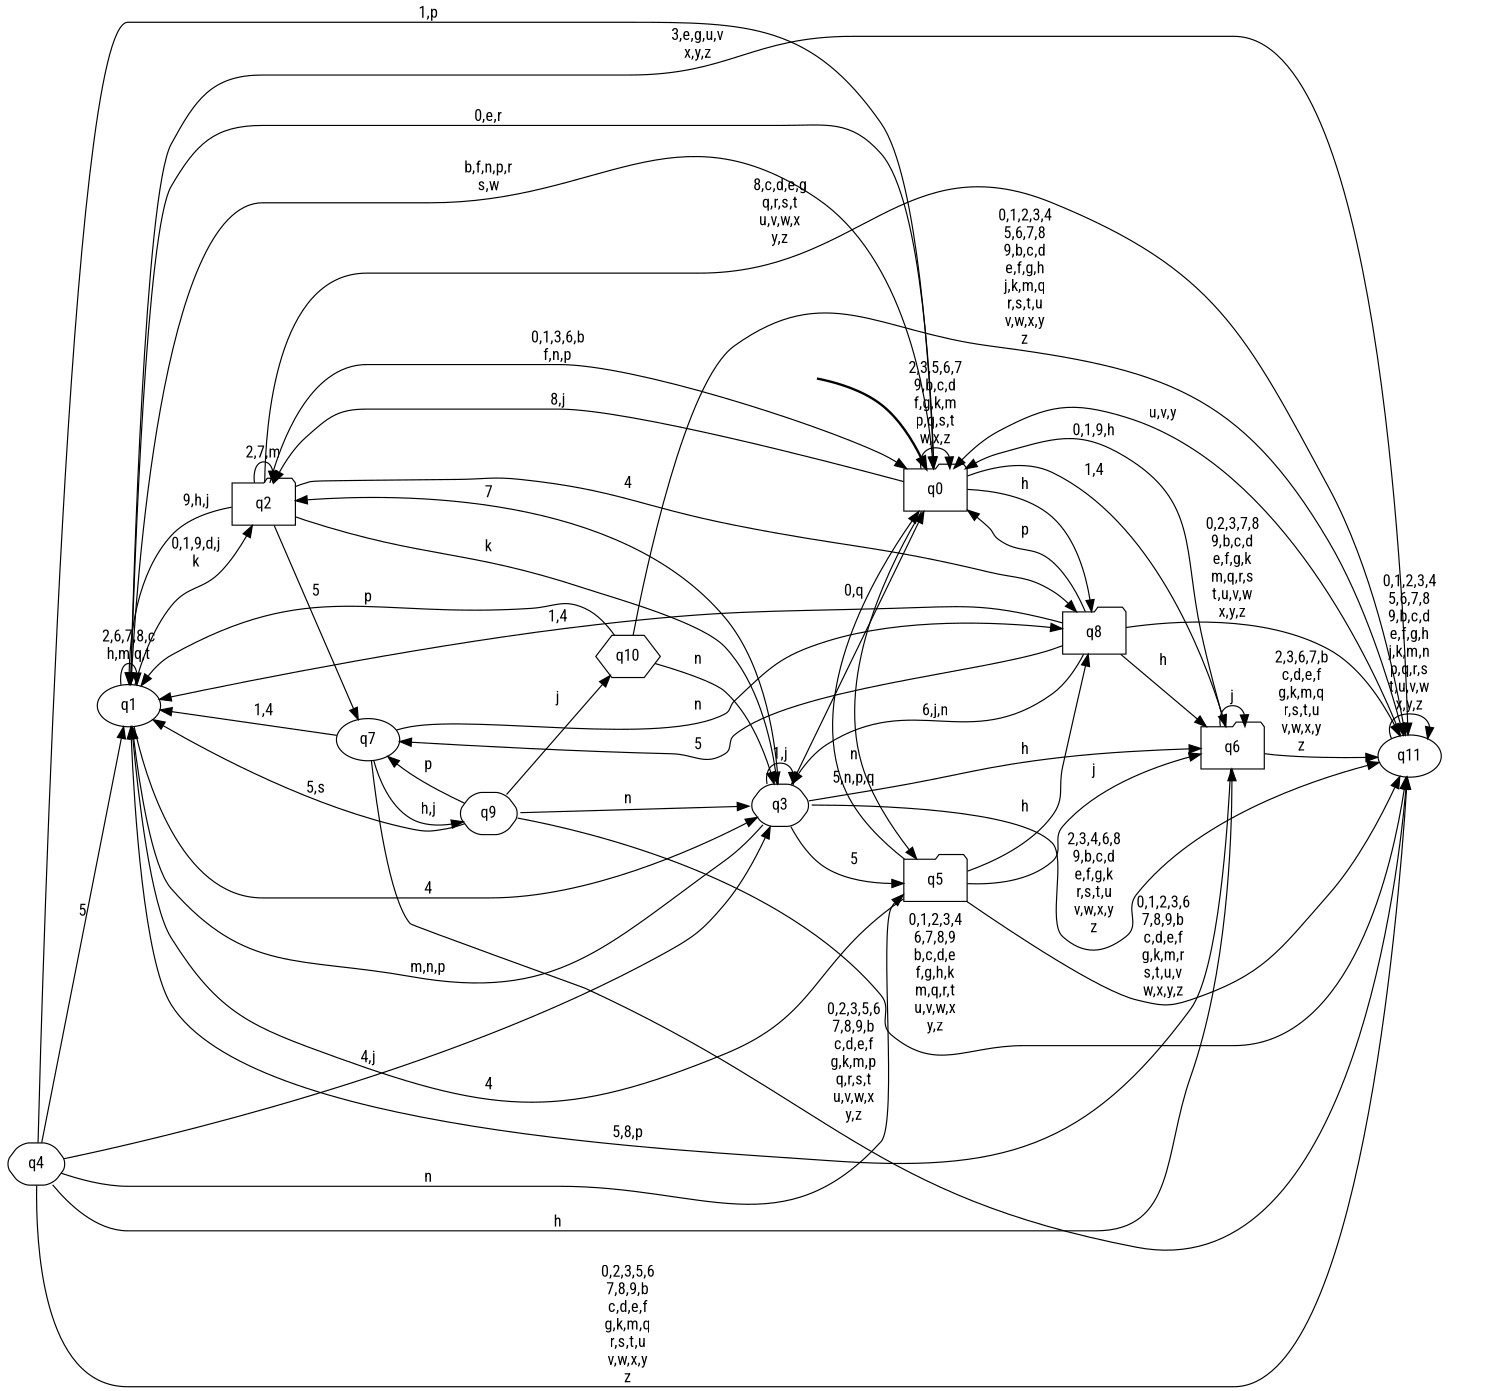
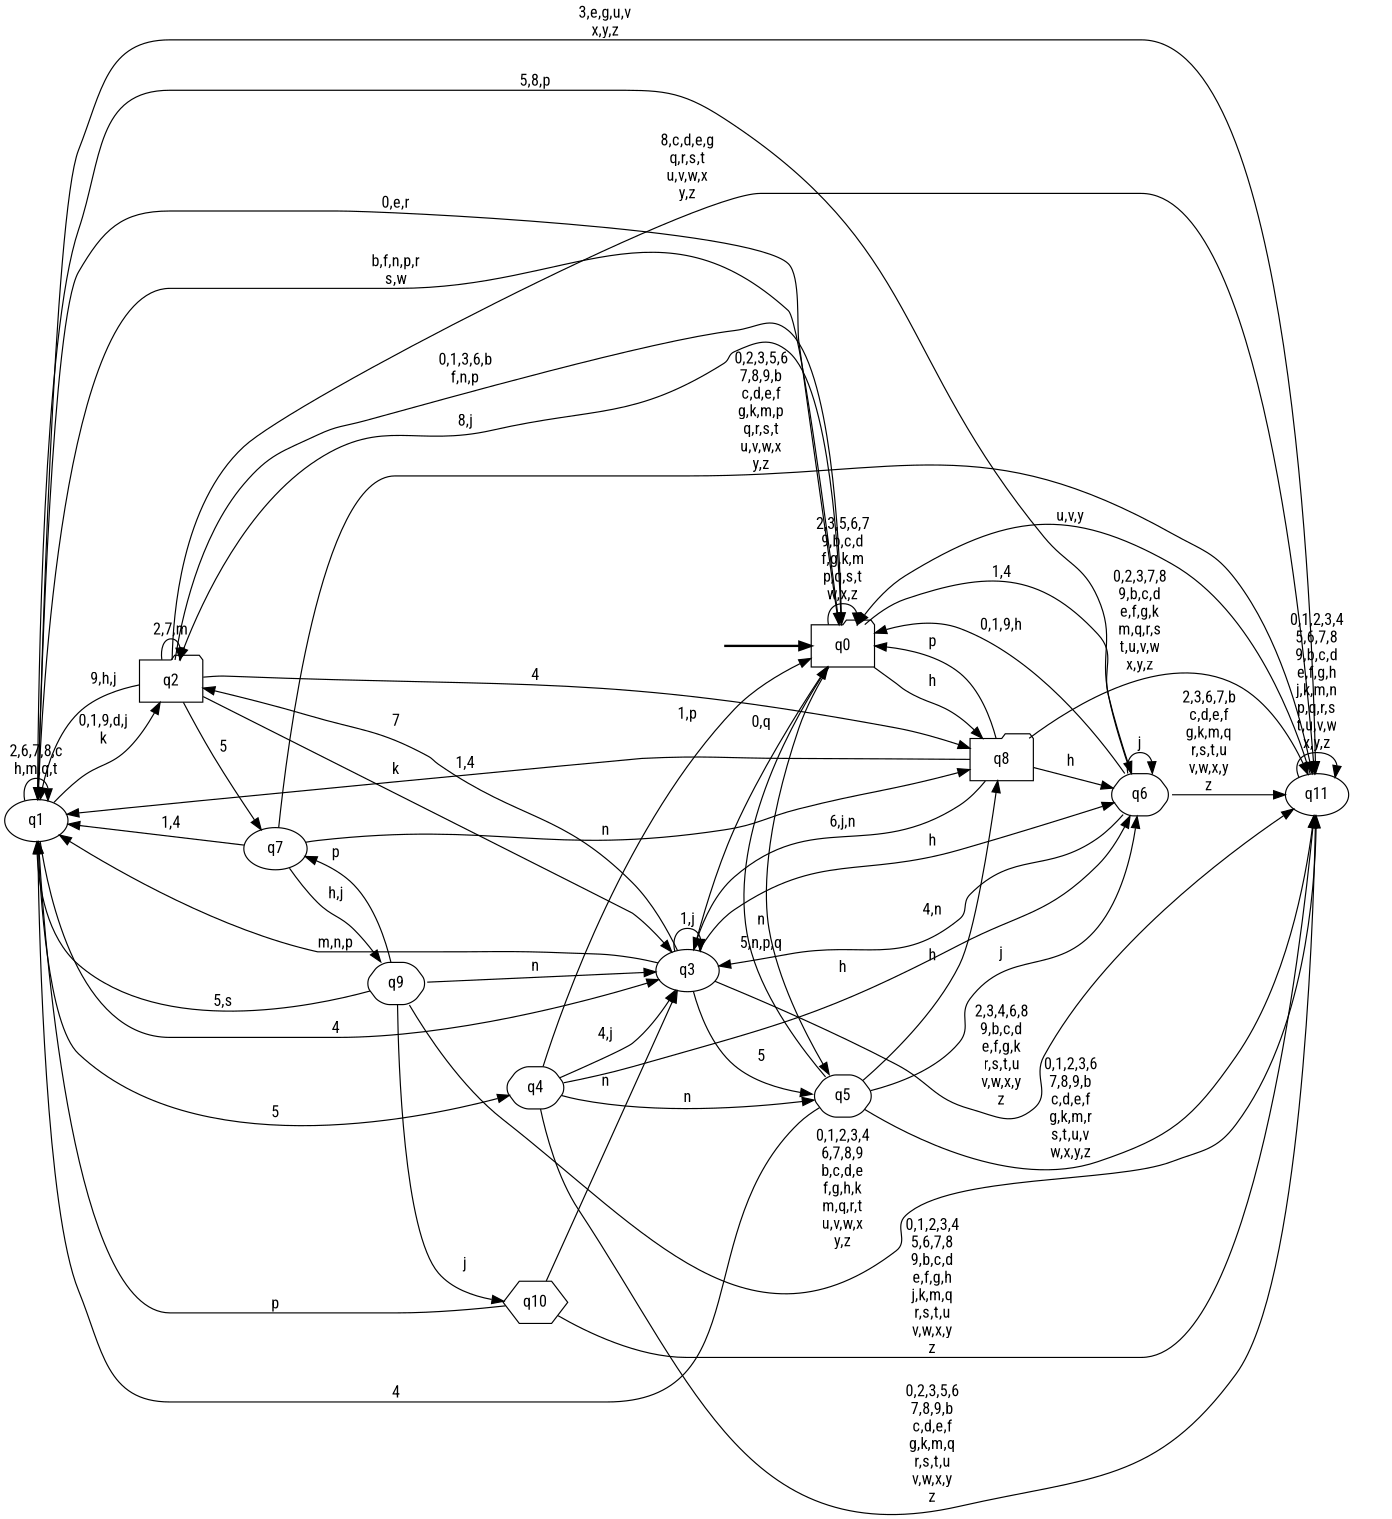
(736, 734) -> none
(1233, 748) -> (1140, 795)
(780, 805) -> (688, 971)
(935, 880) -> (843, 1096)
none -> (946, 929)
(81, 941) -> (174, 1107)
